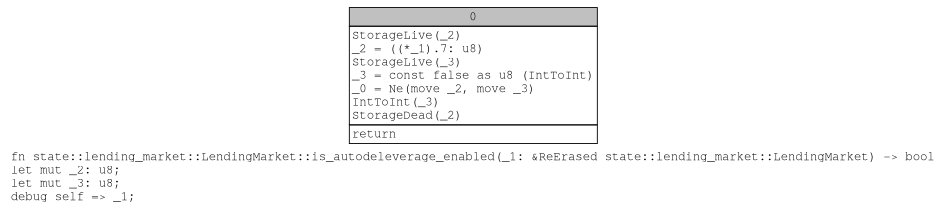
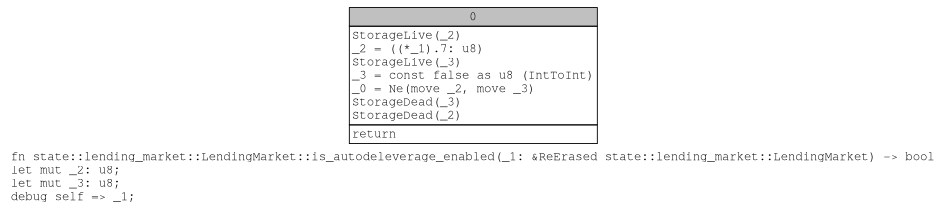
(396, 102) -> (407, 102)
